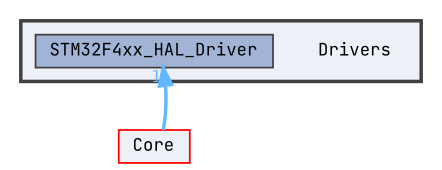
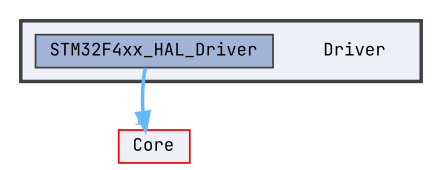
(355, 51) -> (355, 51)
(166, 108) -> (143, 92)
